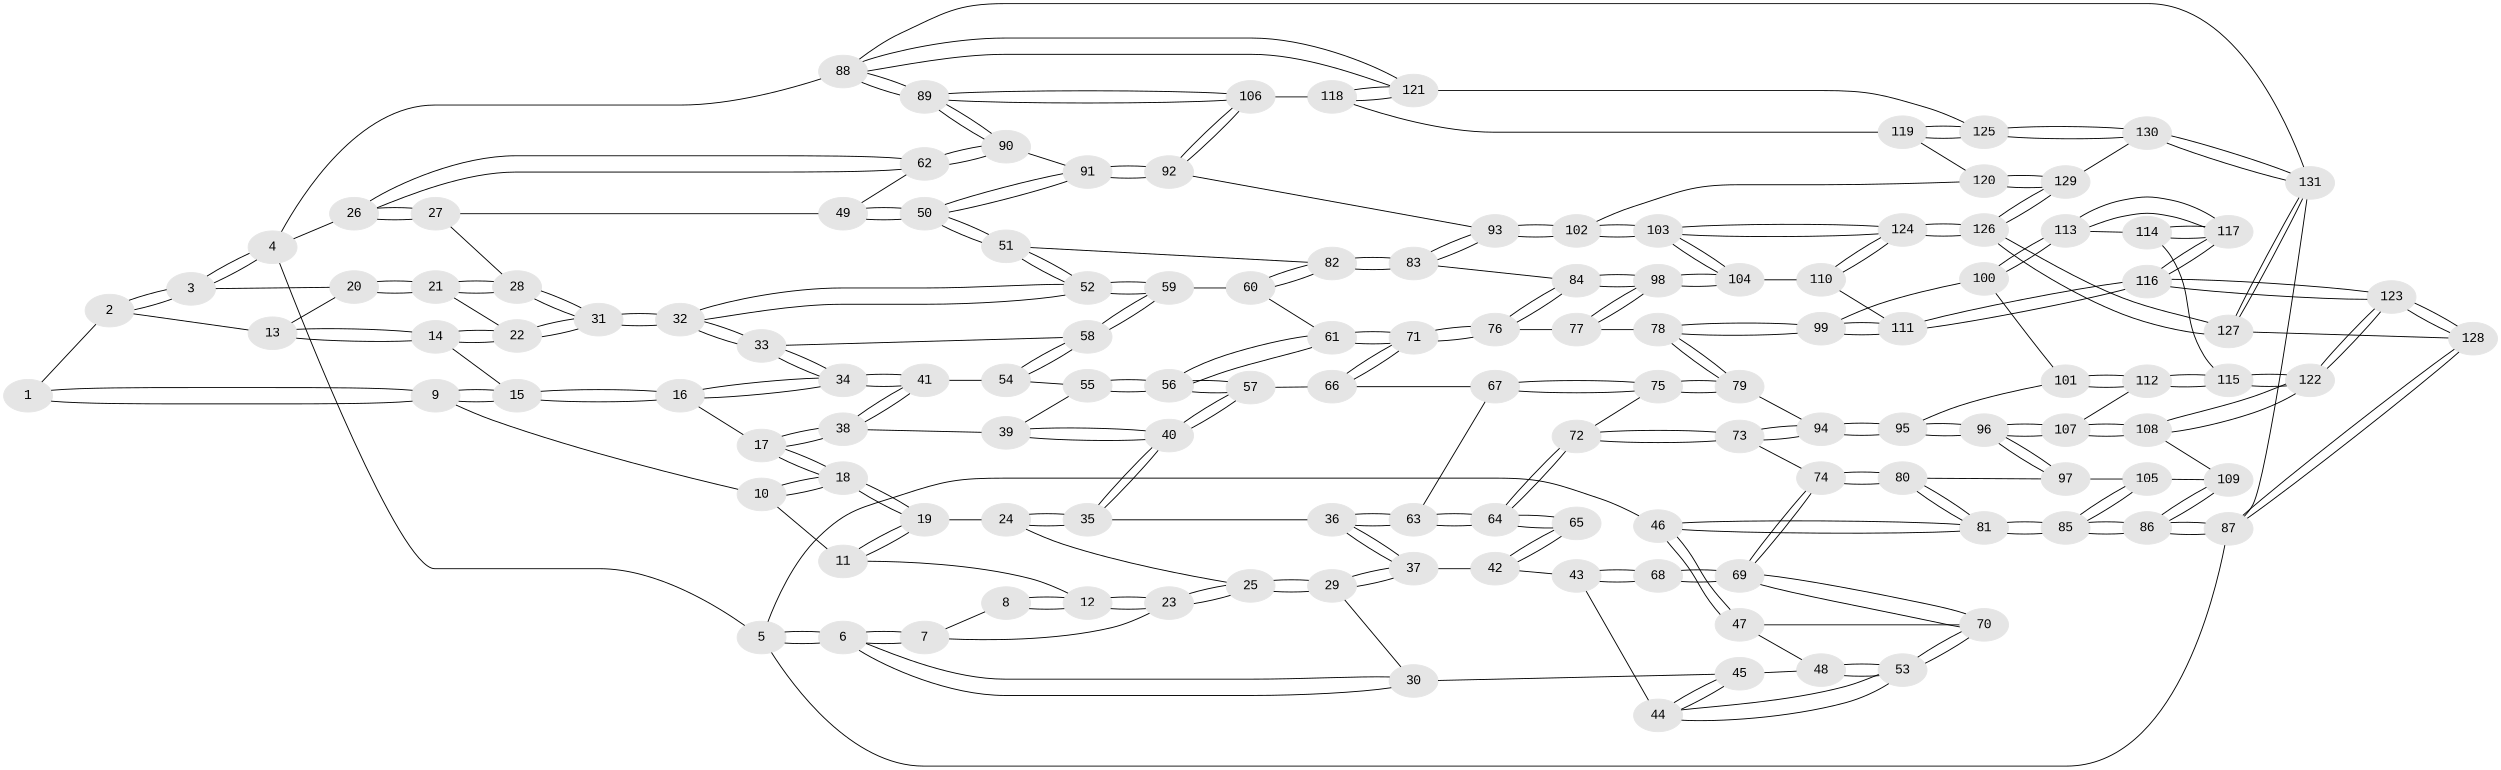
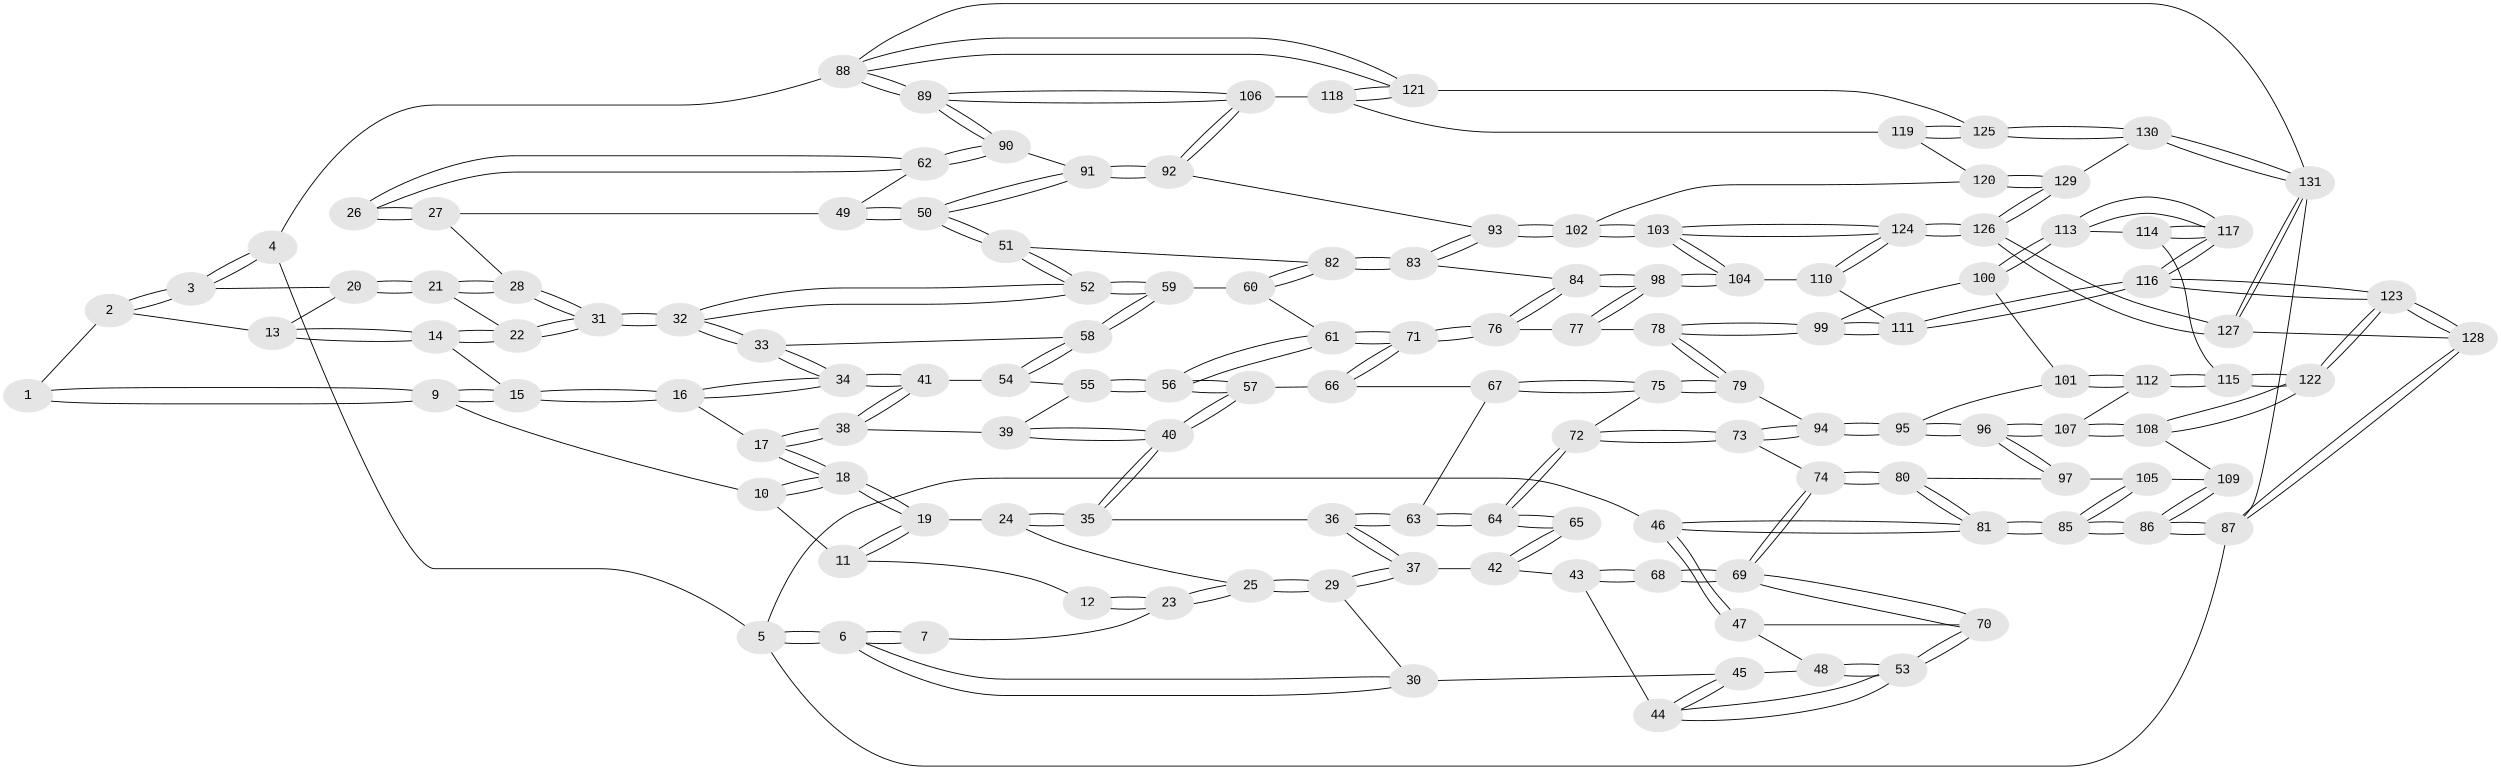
(313, 230) -> none
(1006, 603) -> none
